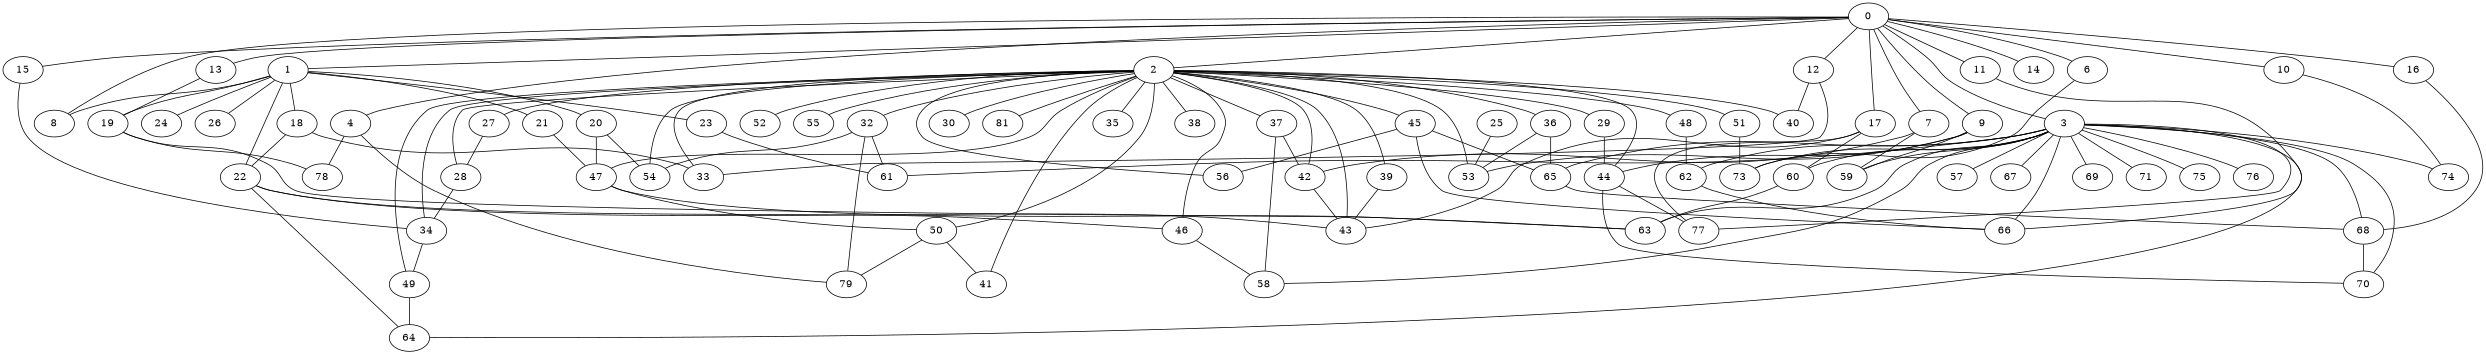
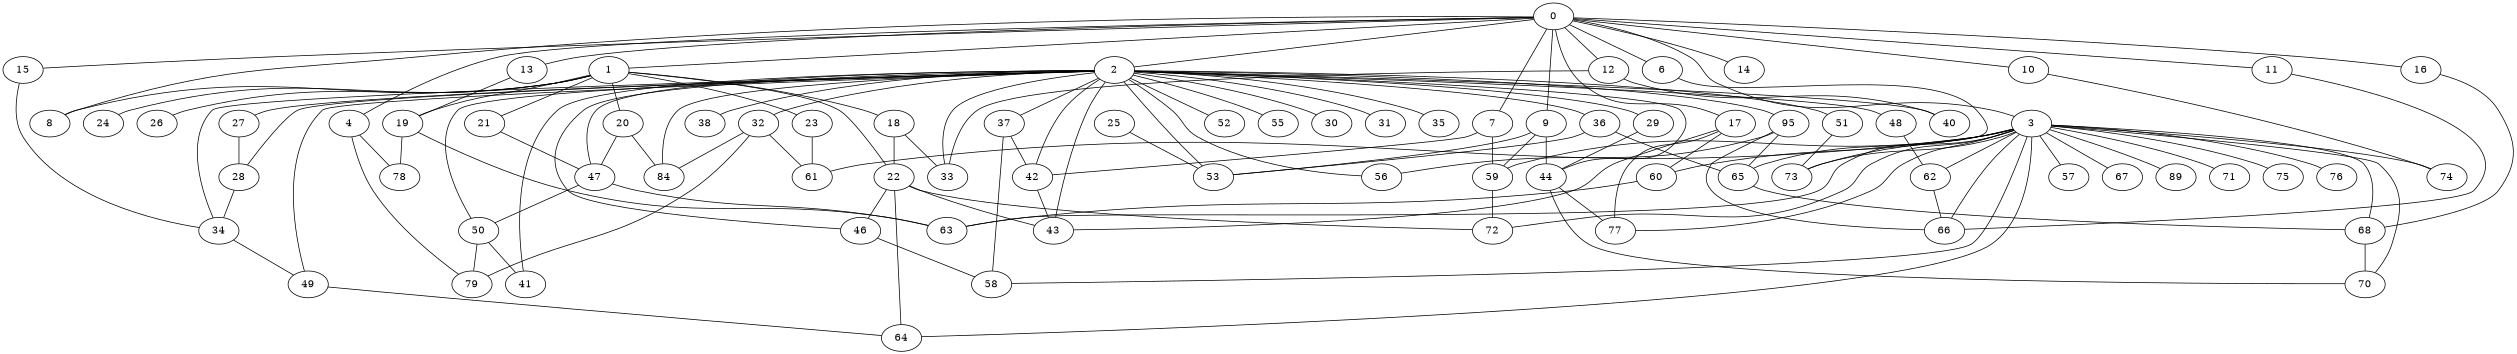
(1003, 124) -> (1385, 124)
(1415, 124) -> (1789, 124)
(650, 177) -> (664, 177)
(1387, 177) -> none
(2093, 177) -> (2176, 177)
none -> (1493, 231)
